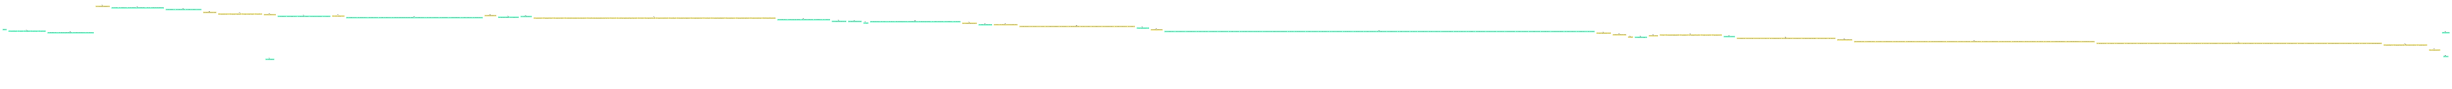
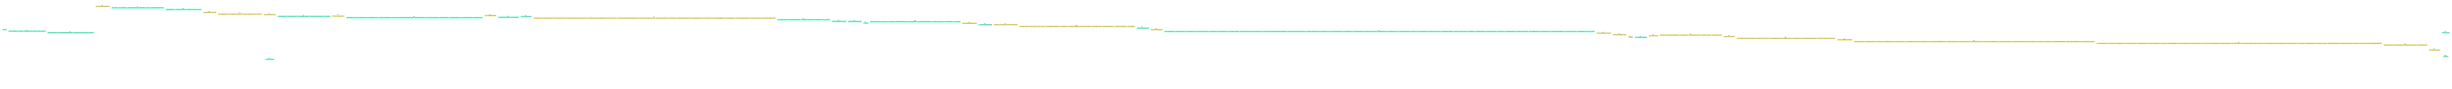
(1729, 37) -> (1729, 37)
